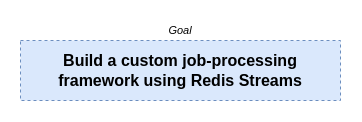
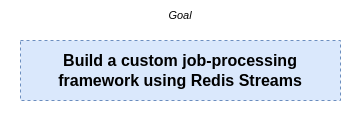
(181, 31) -> (181, 16)
